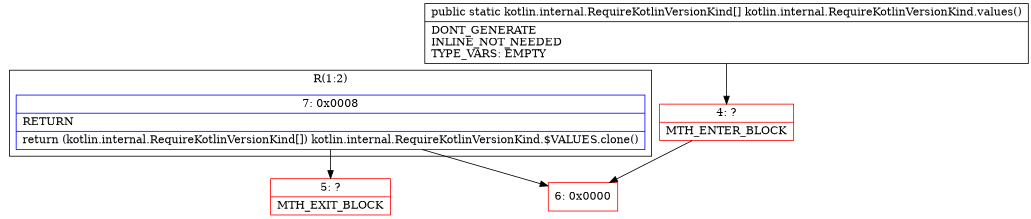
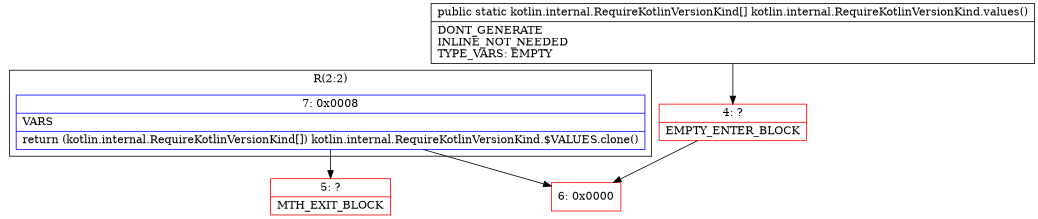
(331, 79) -> (331, 79)
(48, 122) -> (38, 122)
(727, 131) -> (733, 131)
